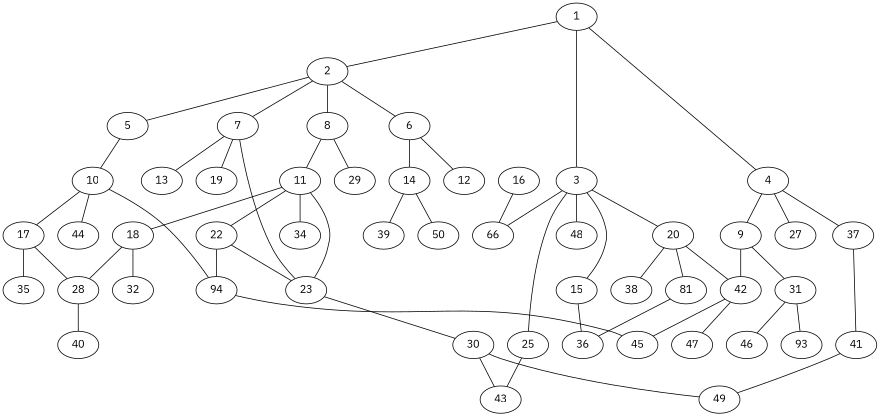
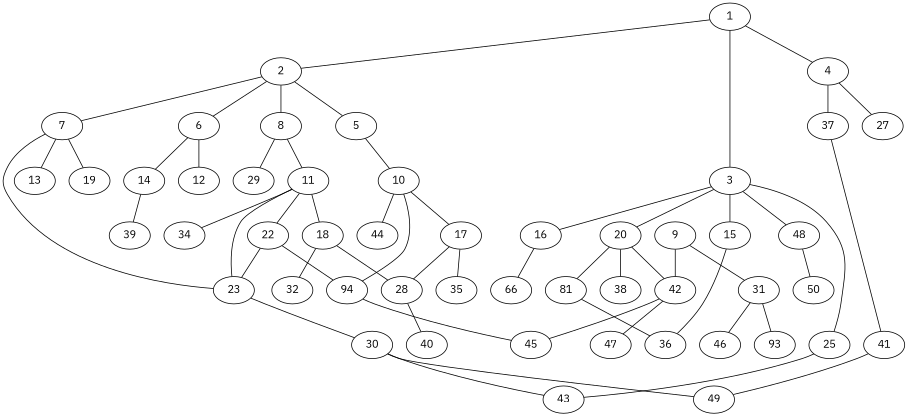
(424, 208) -> (806, 263)
(535, 208) -> (635, 208)
(754, 208) -> none
